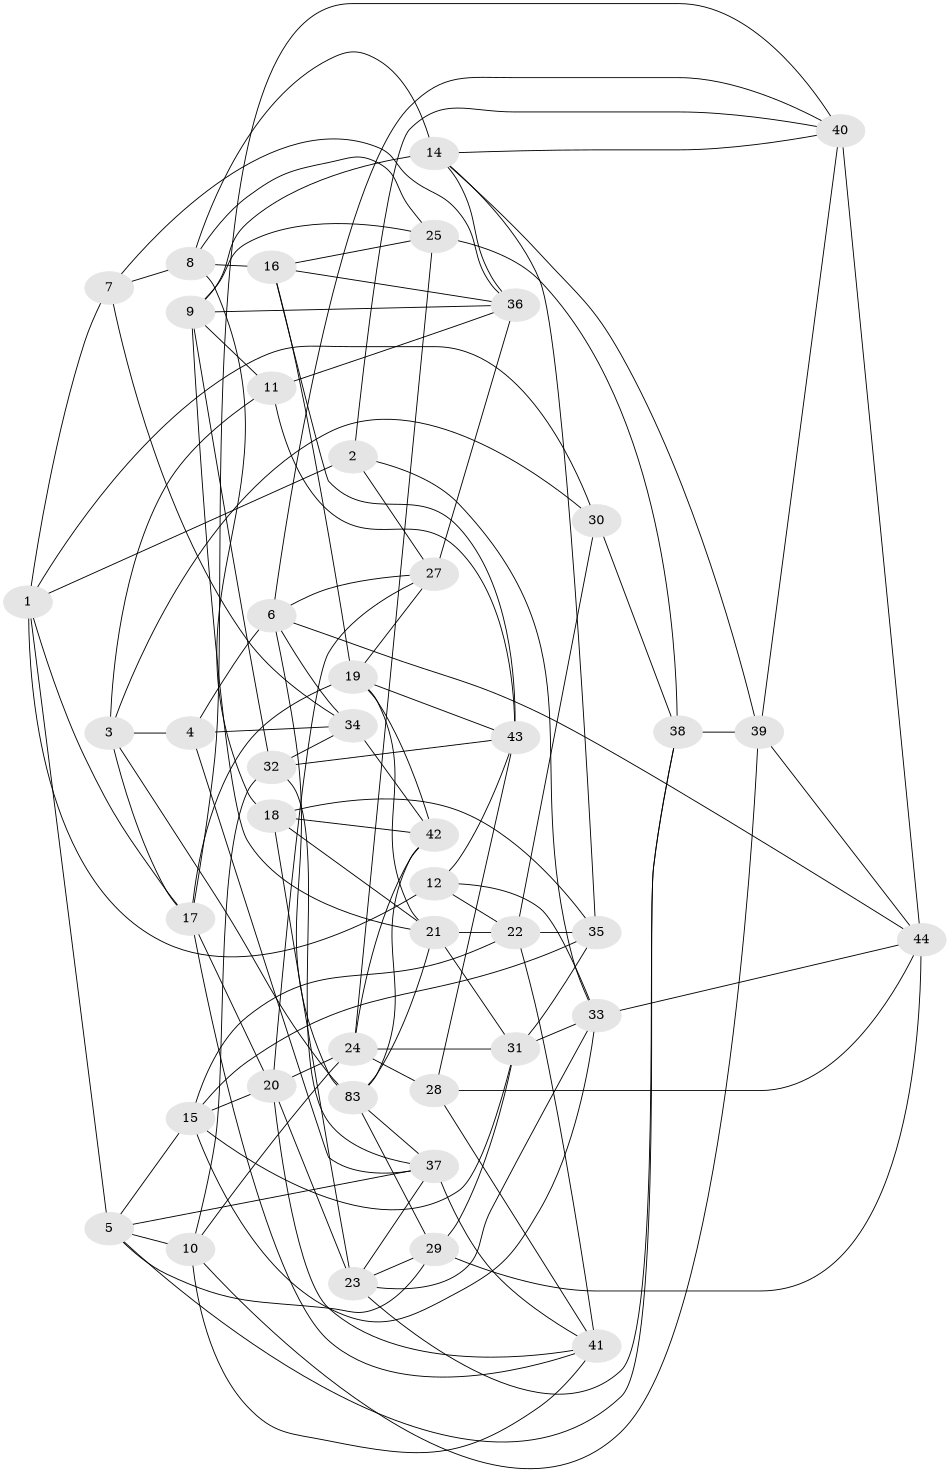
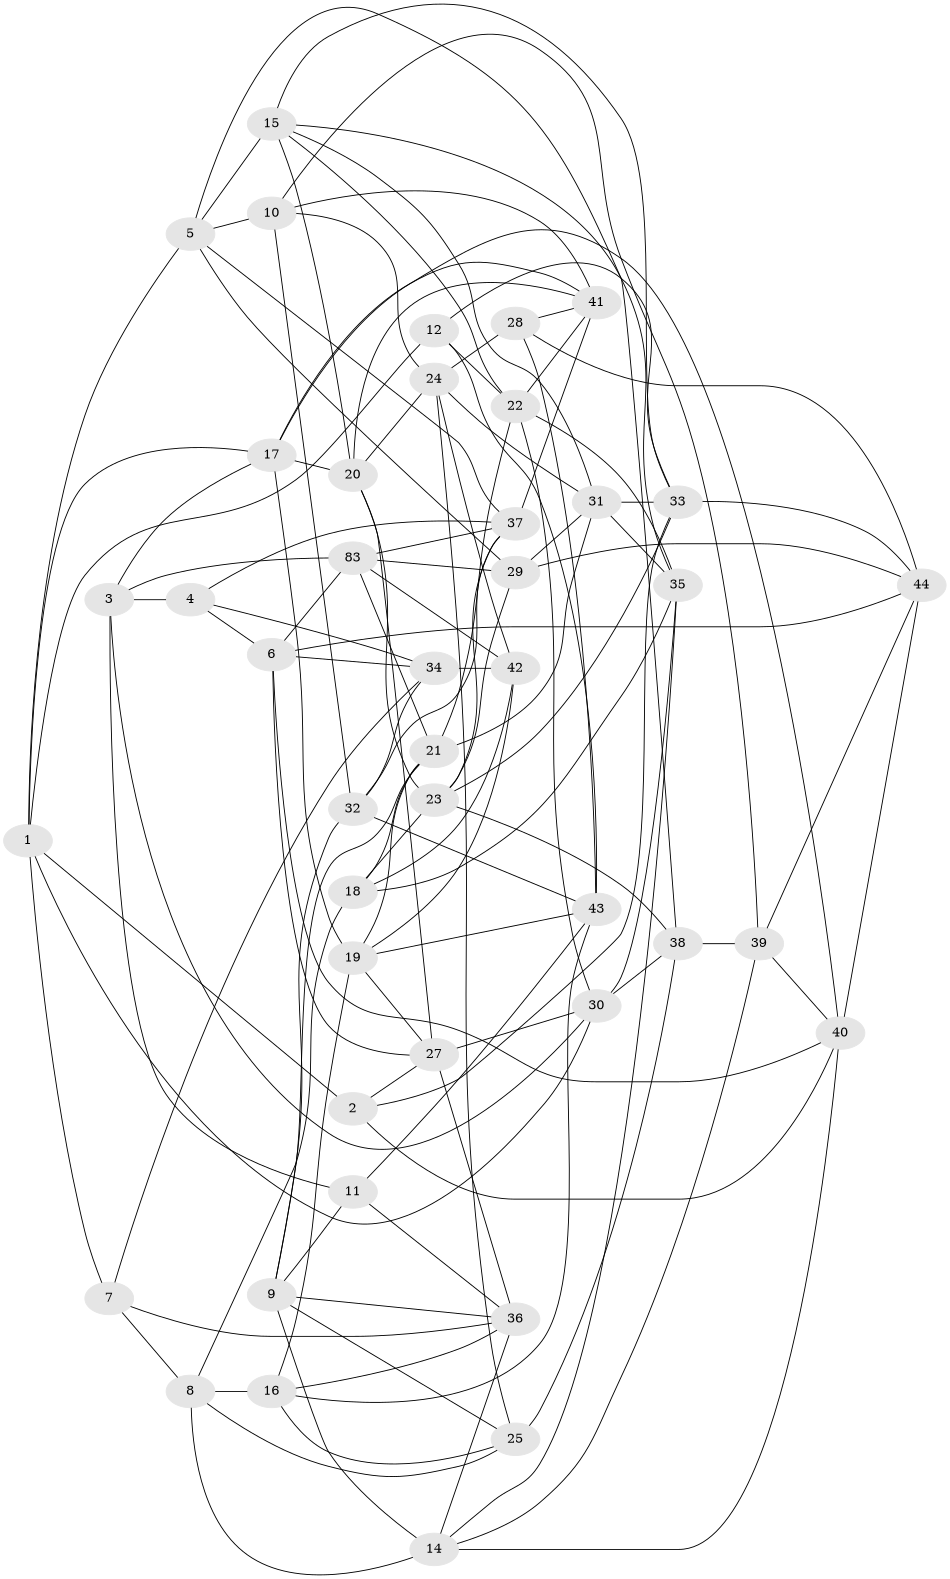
none -> (655, 810)
none -> (504, 1034)
